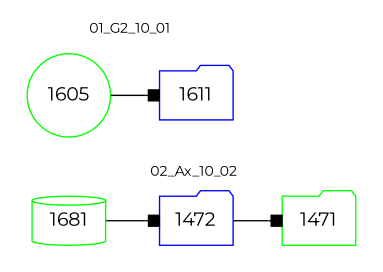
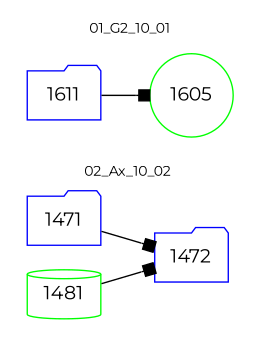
(128, 95) -> (119, 95)
(69, 221) -> (64, 294)
(251, 221) -> (121, 237)
(319, 221) -> (64, 221)
